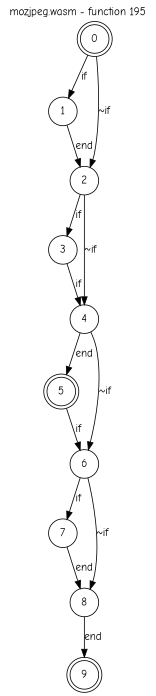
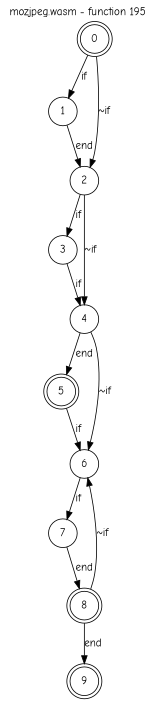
(96, 530) -> (96, 538)
(84, 602) -> (84, 606)
